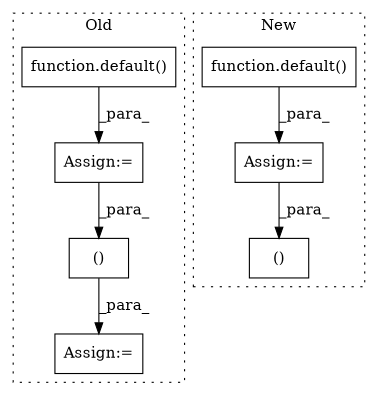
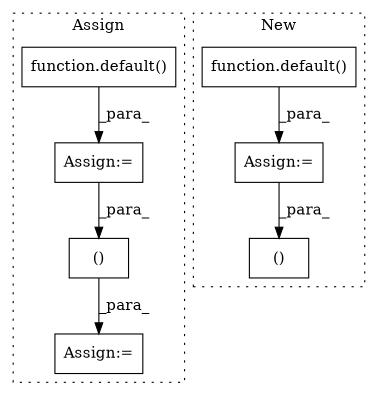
(99, 26) -> (99, 26)
